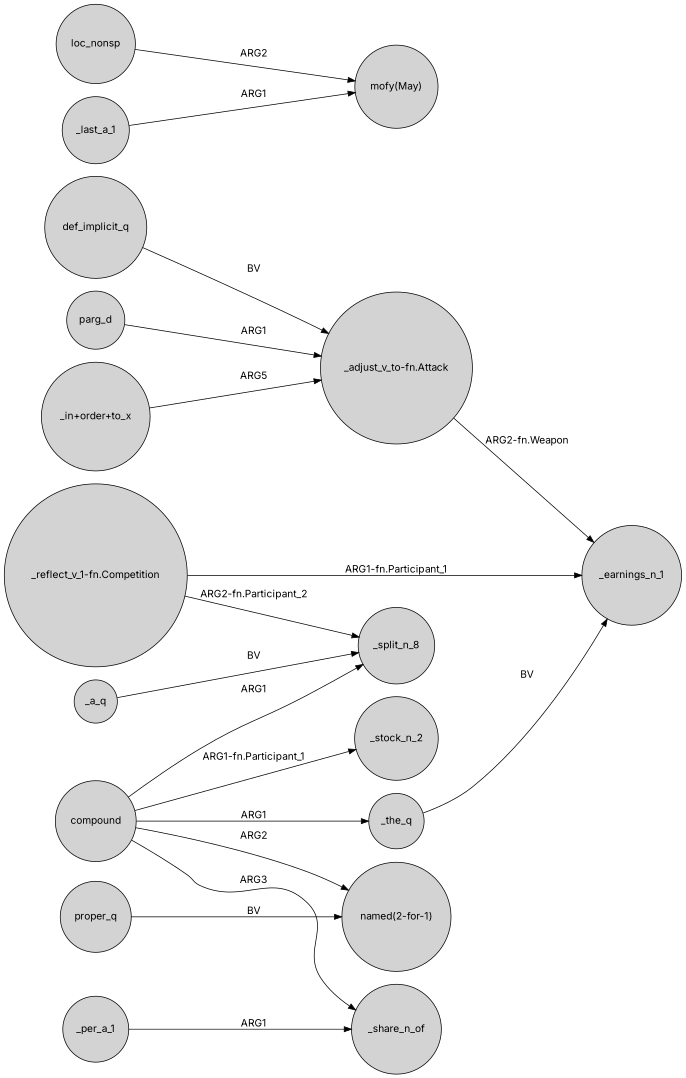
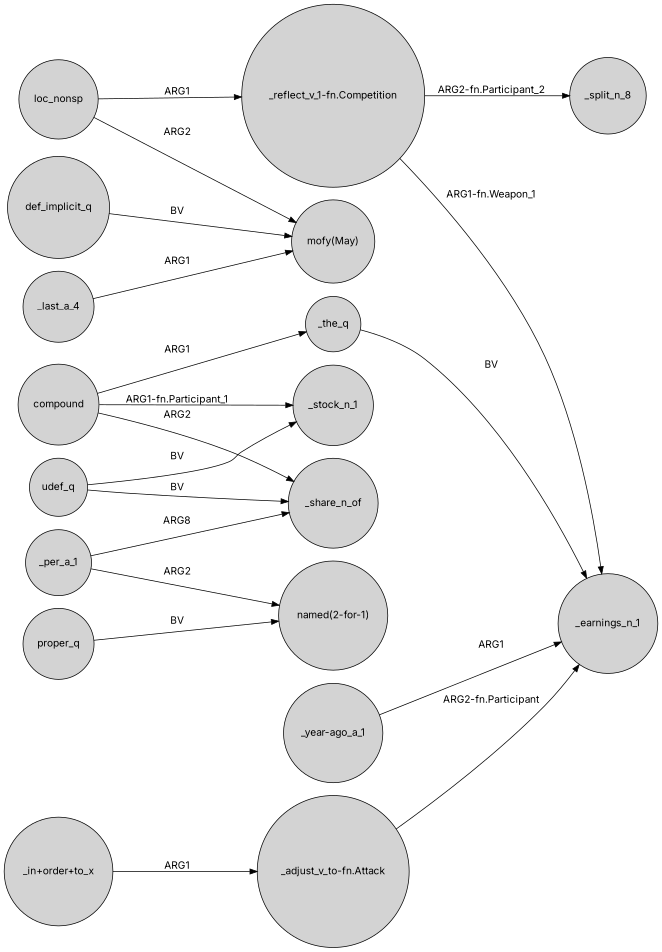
none -> (166, 98)
(96, 130) -> (59, 307)
(233, 288) -> (197, 225)
(96, 320) -> none
(254, 376) -> (177, 866)
(527, 441) -> (491, 700)
none -> (59, 487)
(396, 570) -> (491, 195)
(96, 701) -> none
(240, 727) -> none
none -> (333, 733)
(396, 738) -> (333, 405)
(241, 851) -> (182, 586)
(254, 880) -> (177, 415)
(254, 1024) -> (177, 521)
